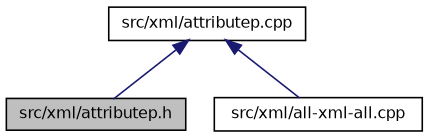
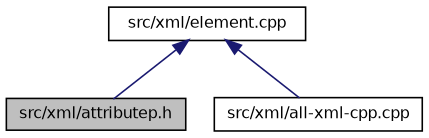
(207, 24) -> (207, 24)
(318, 114) -> (318, 114)
